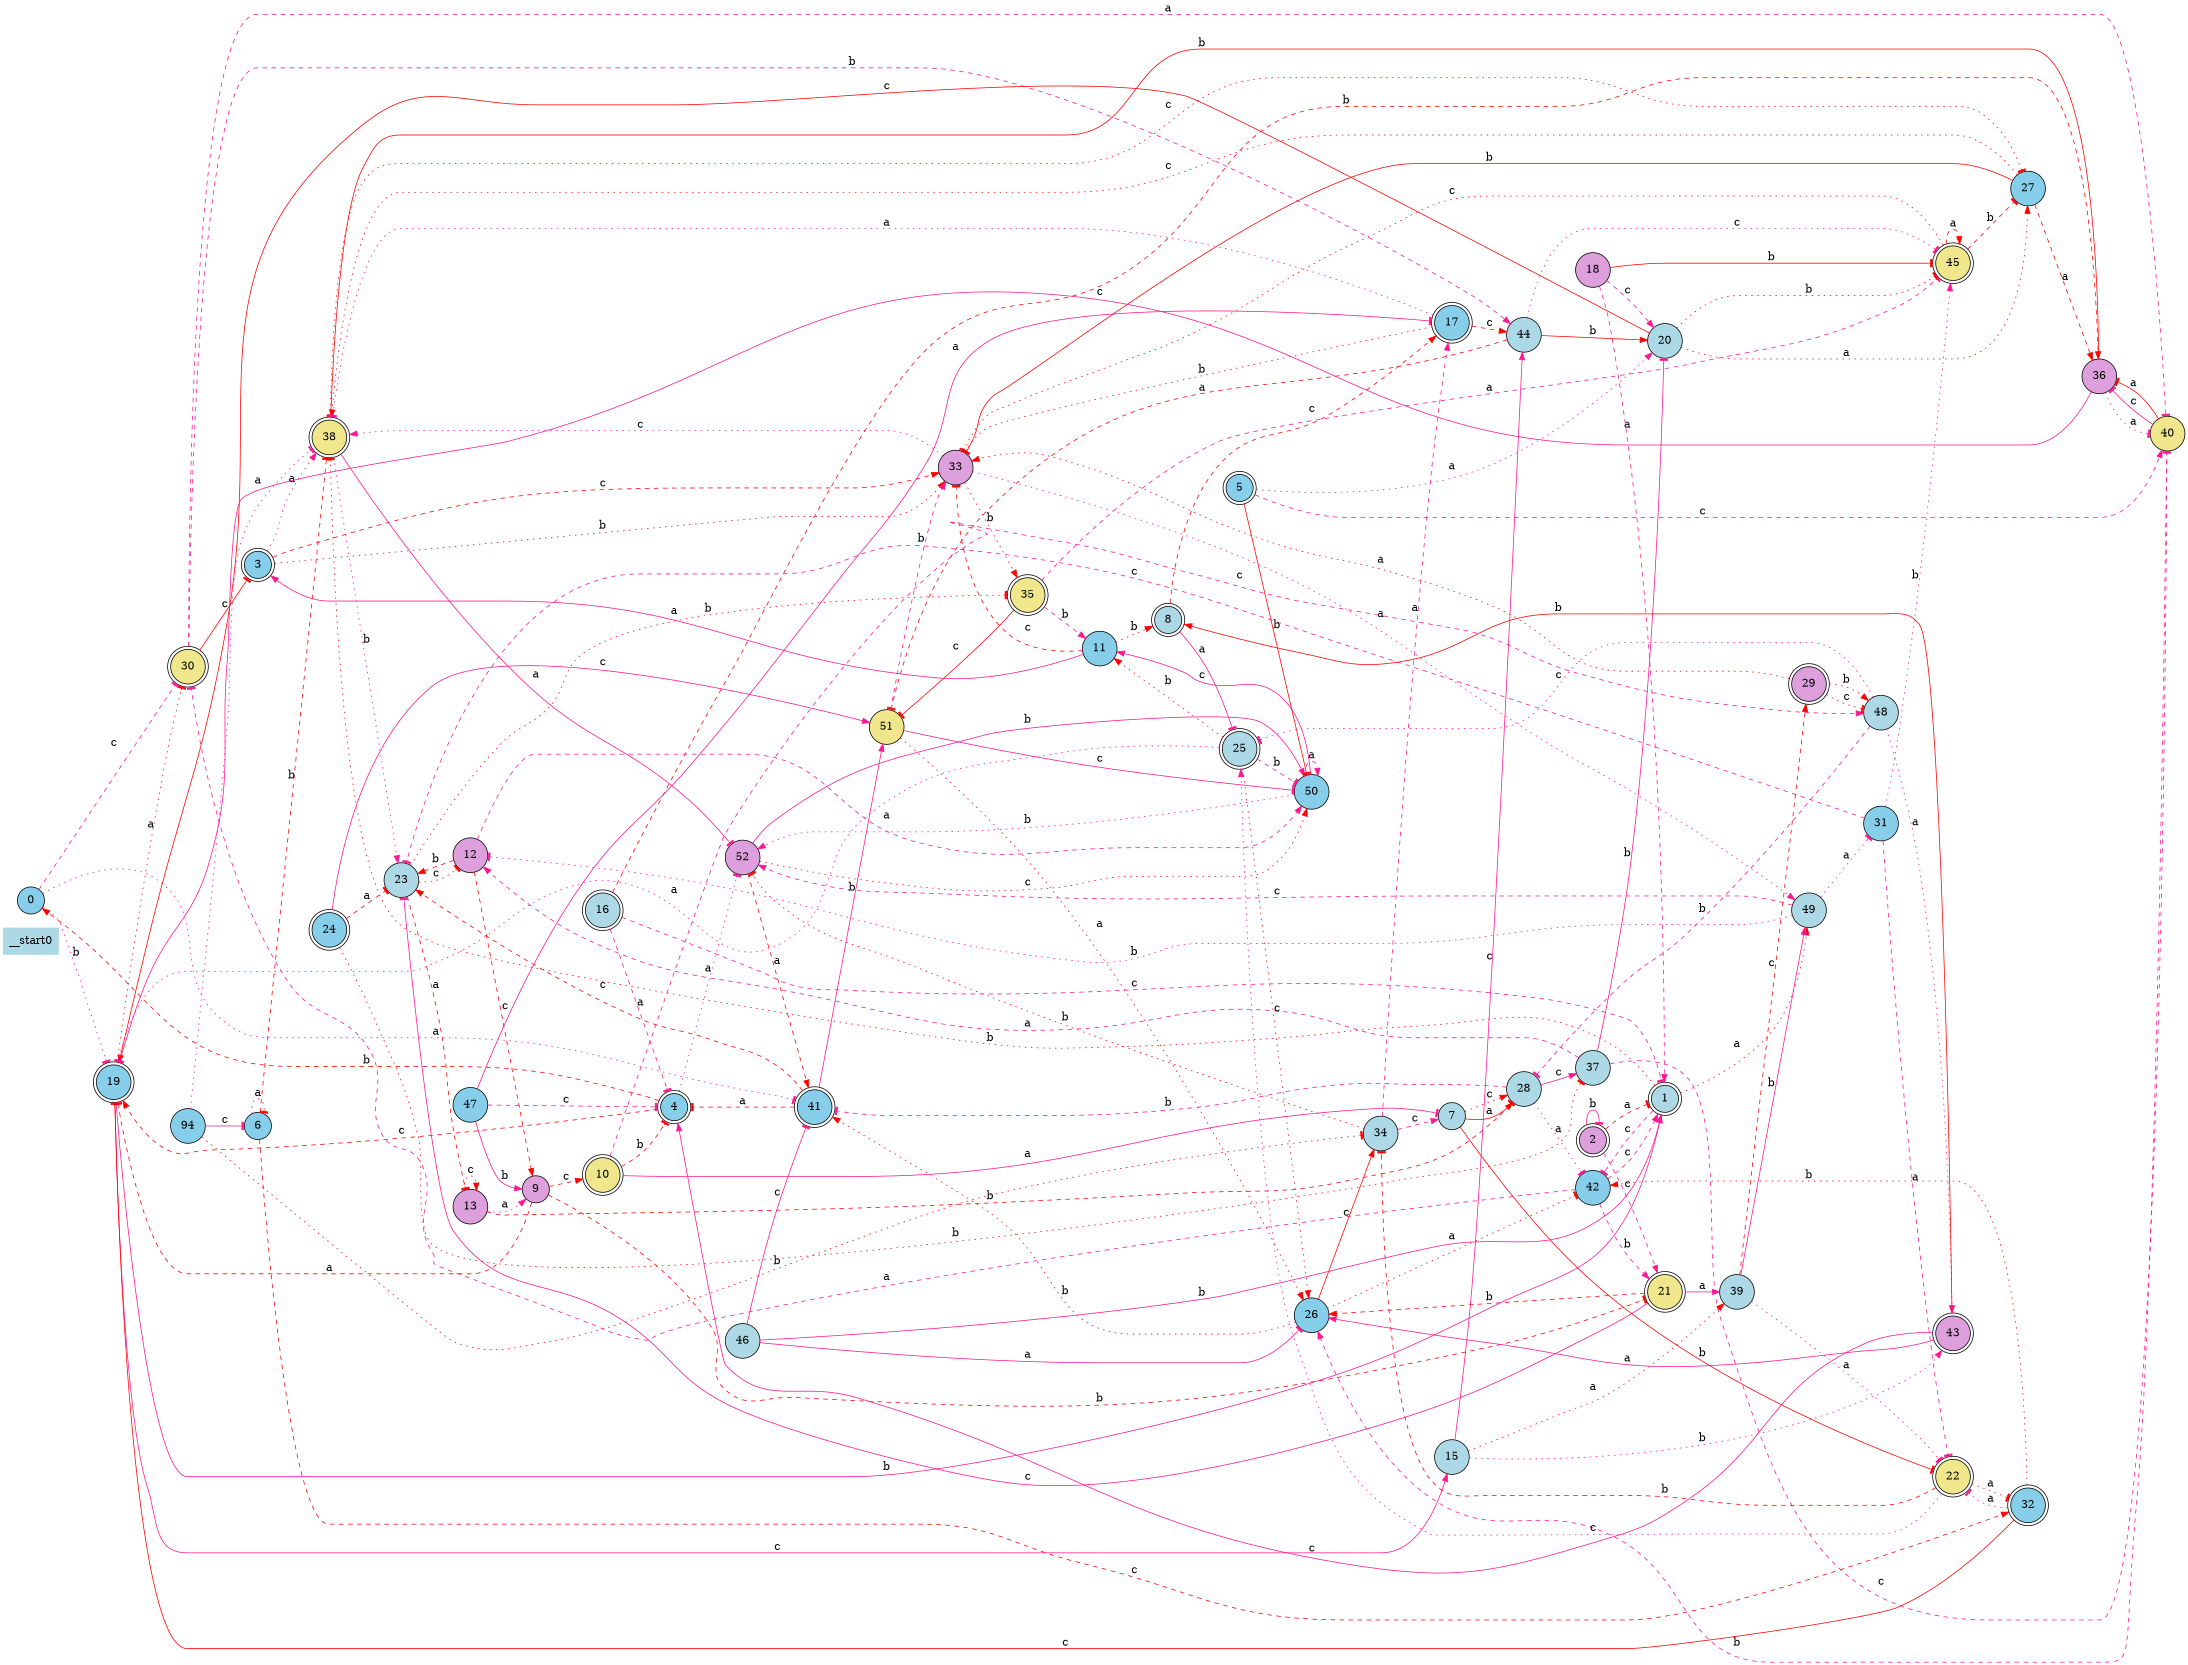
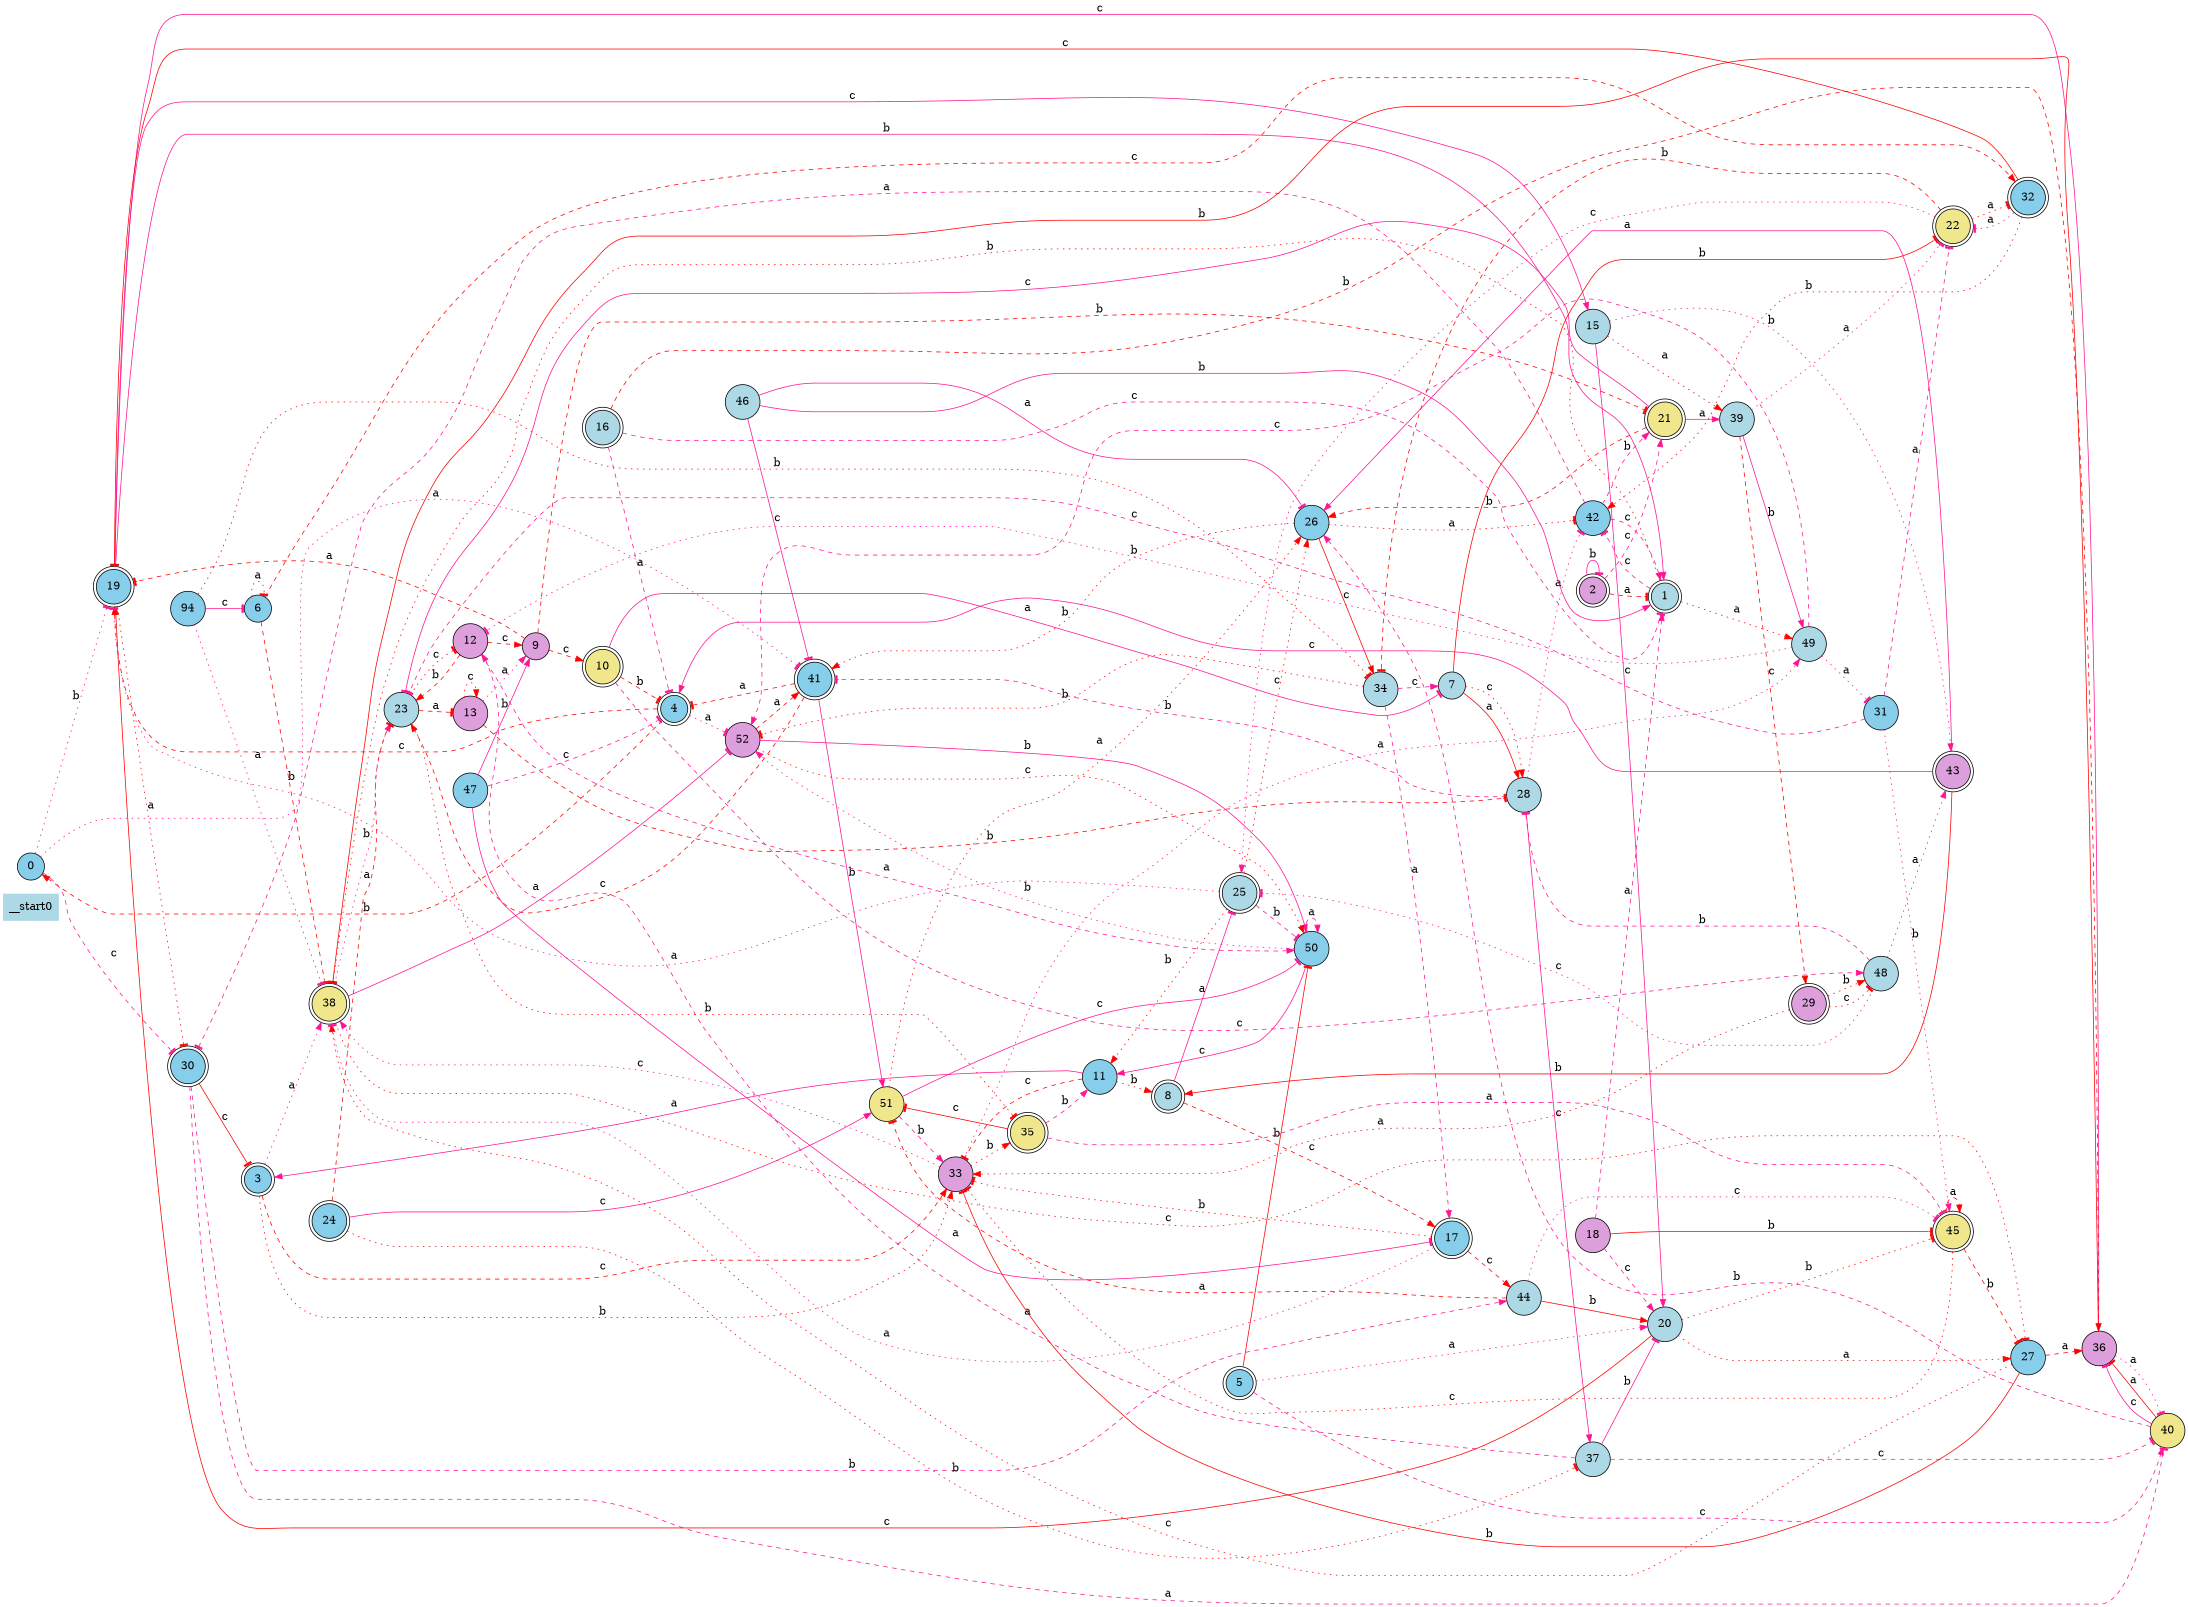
(188, 667) -> (188, 1066)
(1494, 927) -> (1634, 821)
